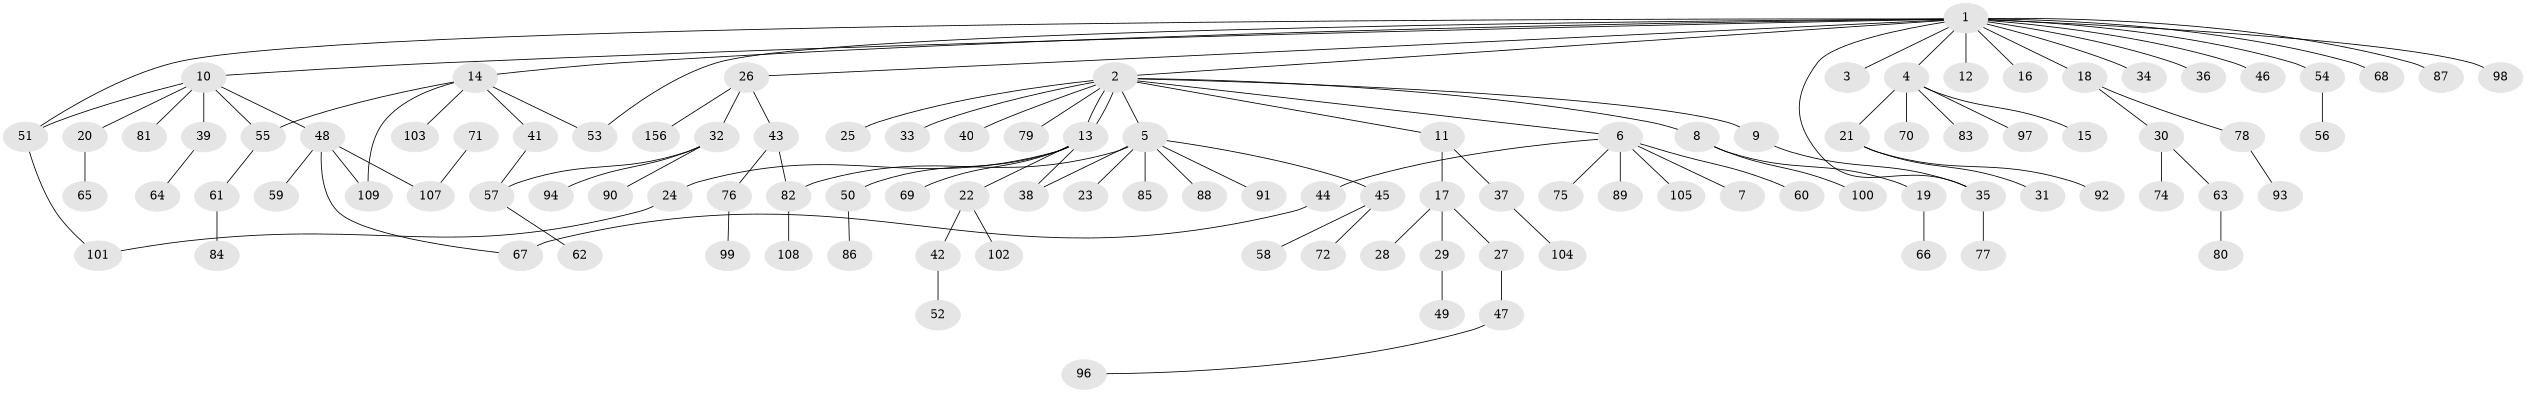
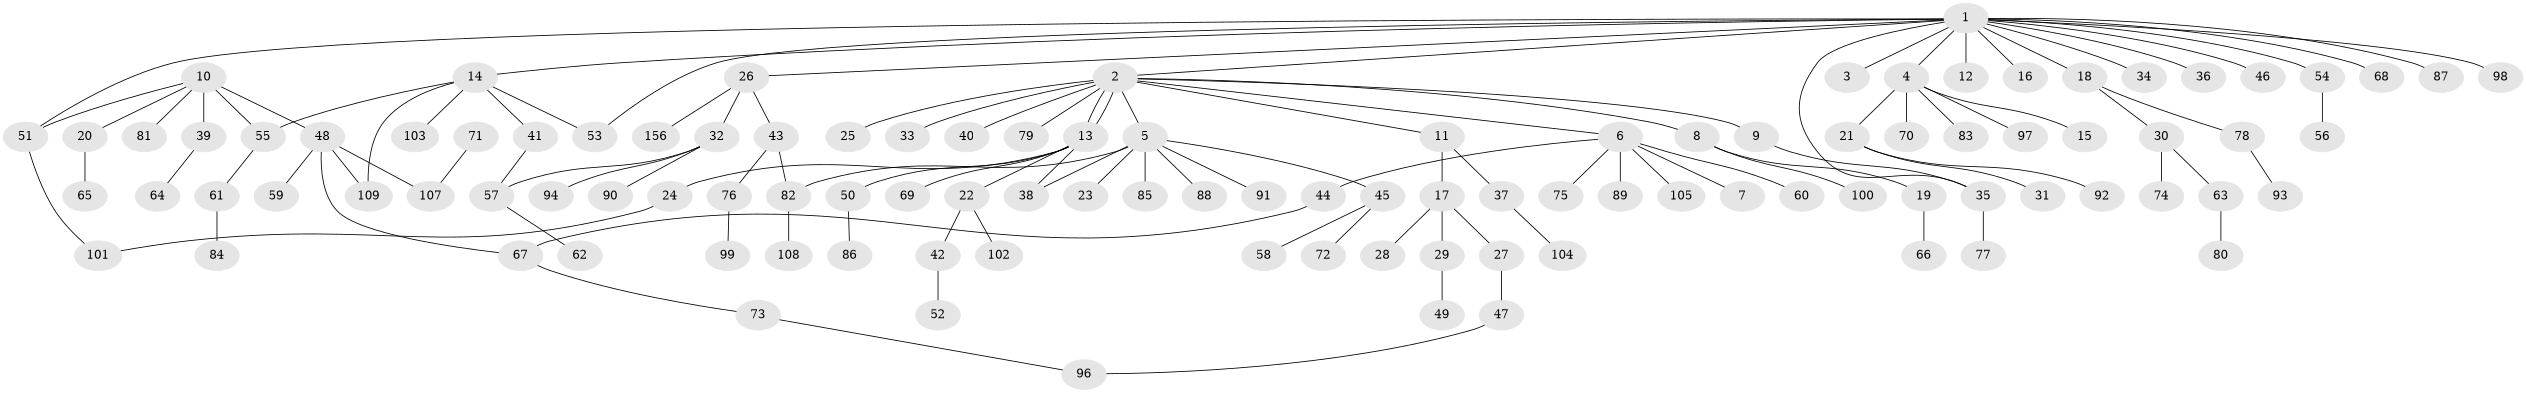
(698, 53) -> none
none -> (758, 315)
